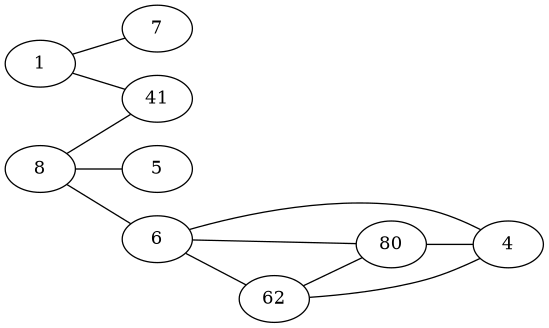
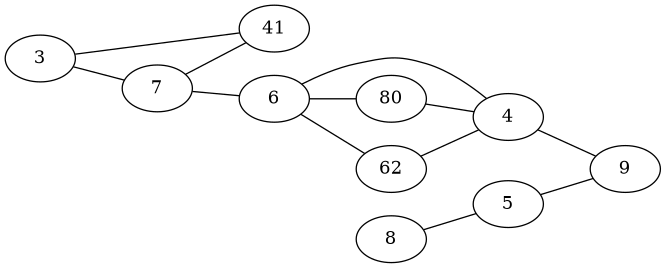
(40, 64) -> (40, 58)
(99, 134) -> (216, 58)
none -> (625, 169)
(99, 204) -> (216, 94)
(333, 272) -> none
